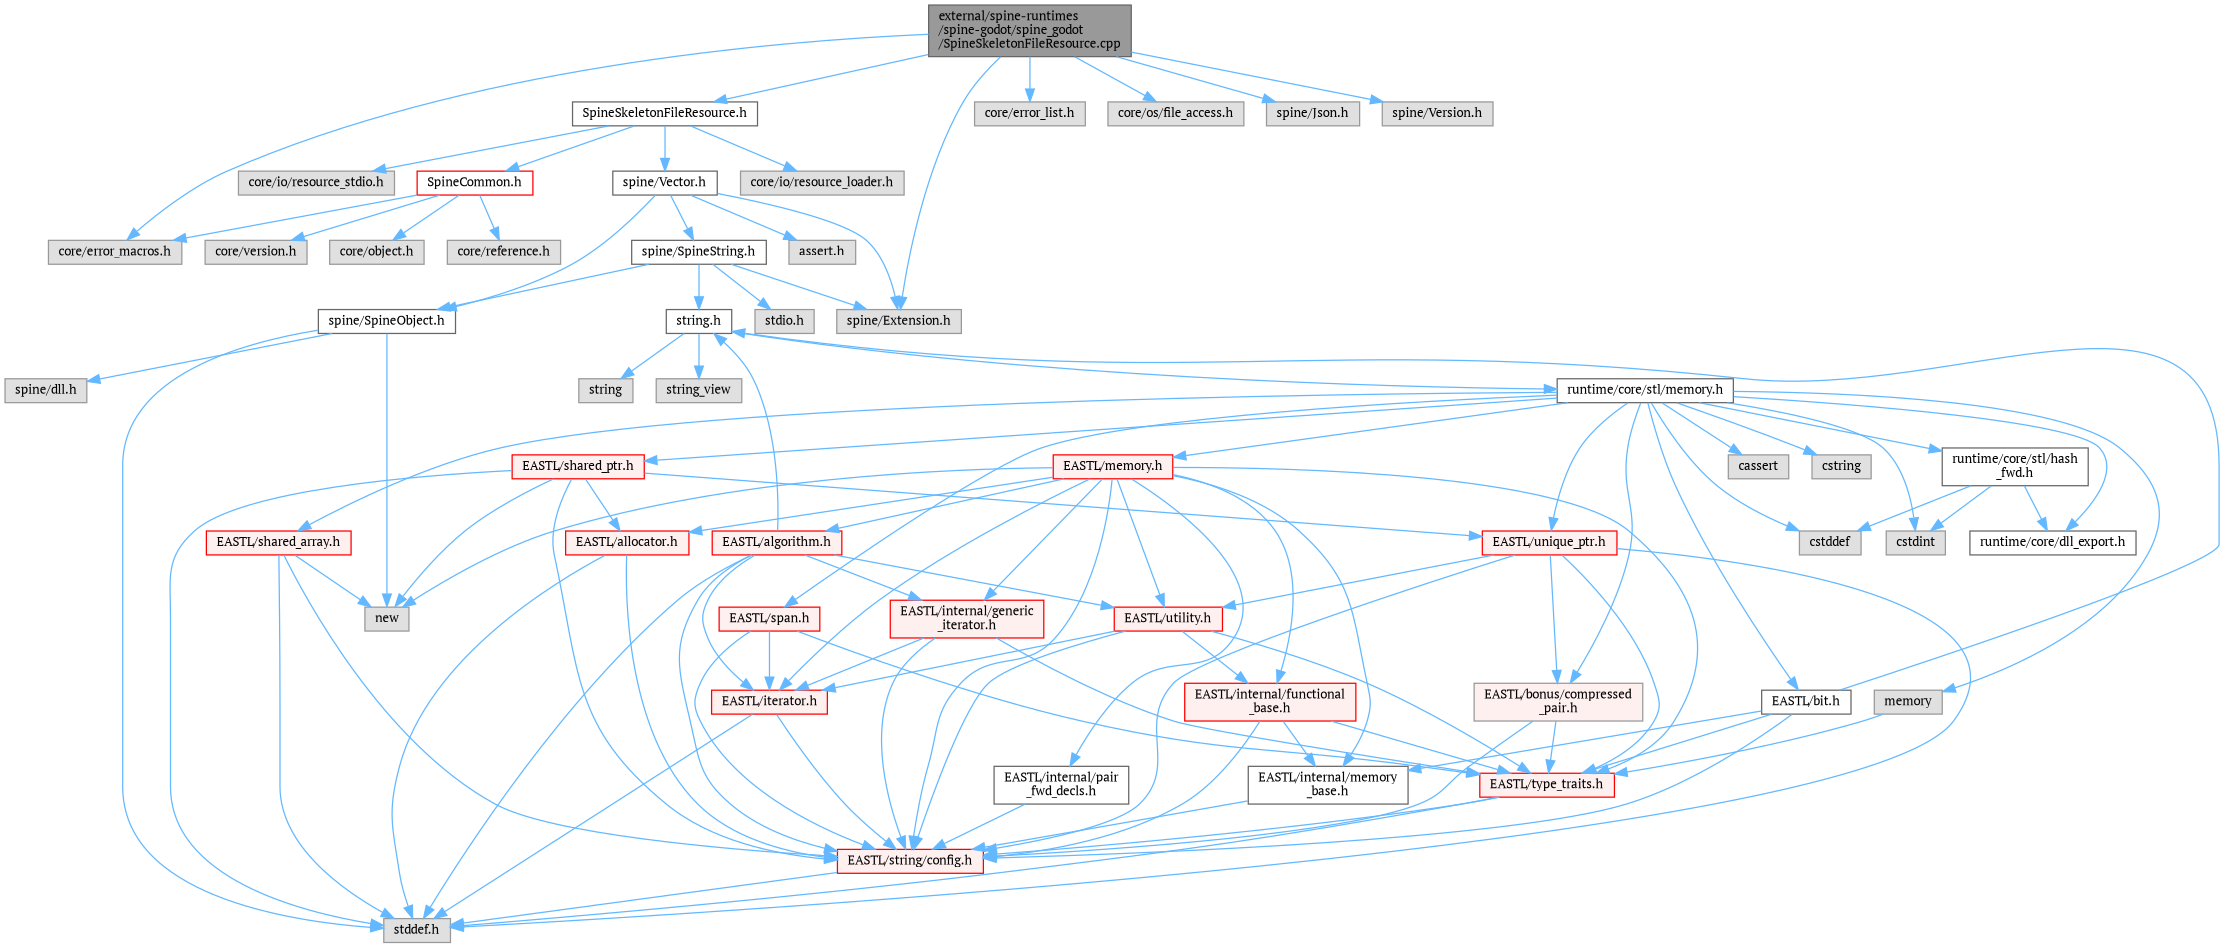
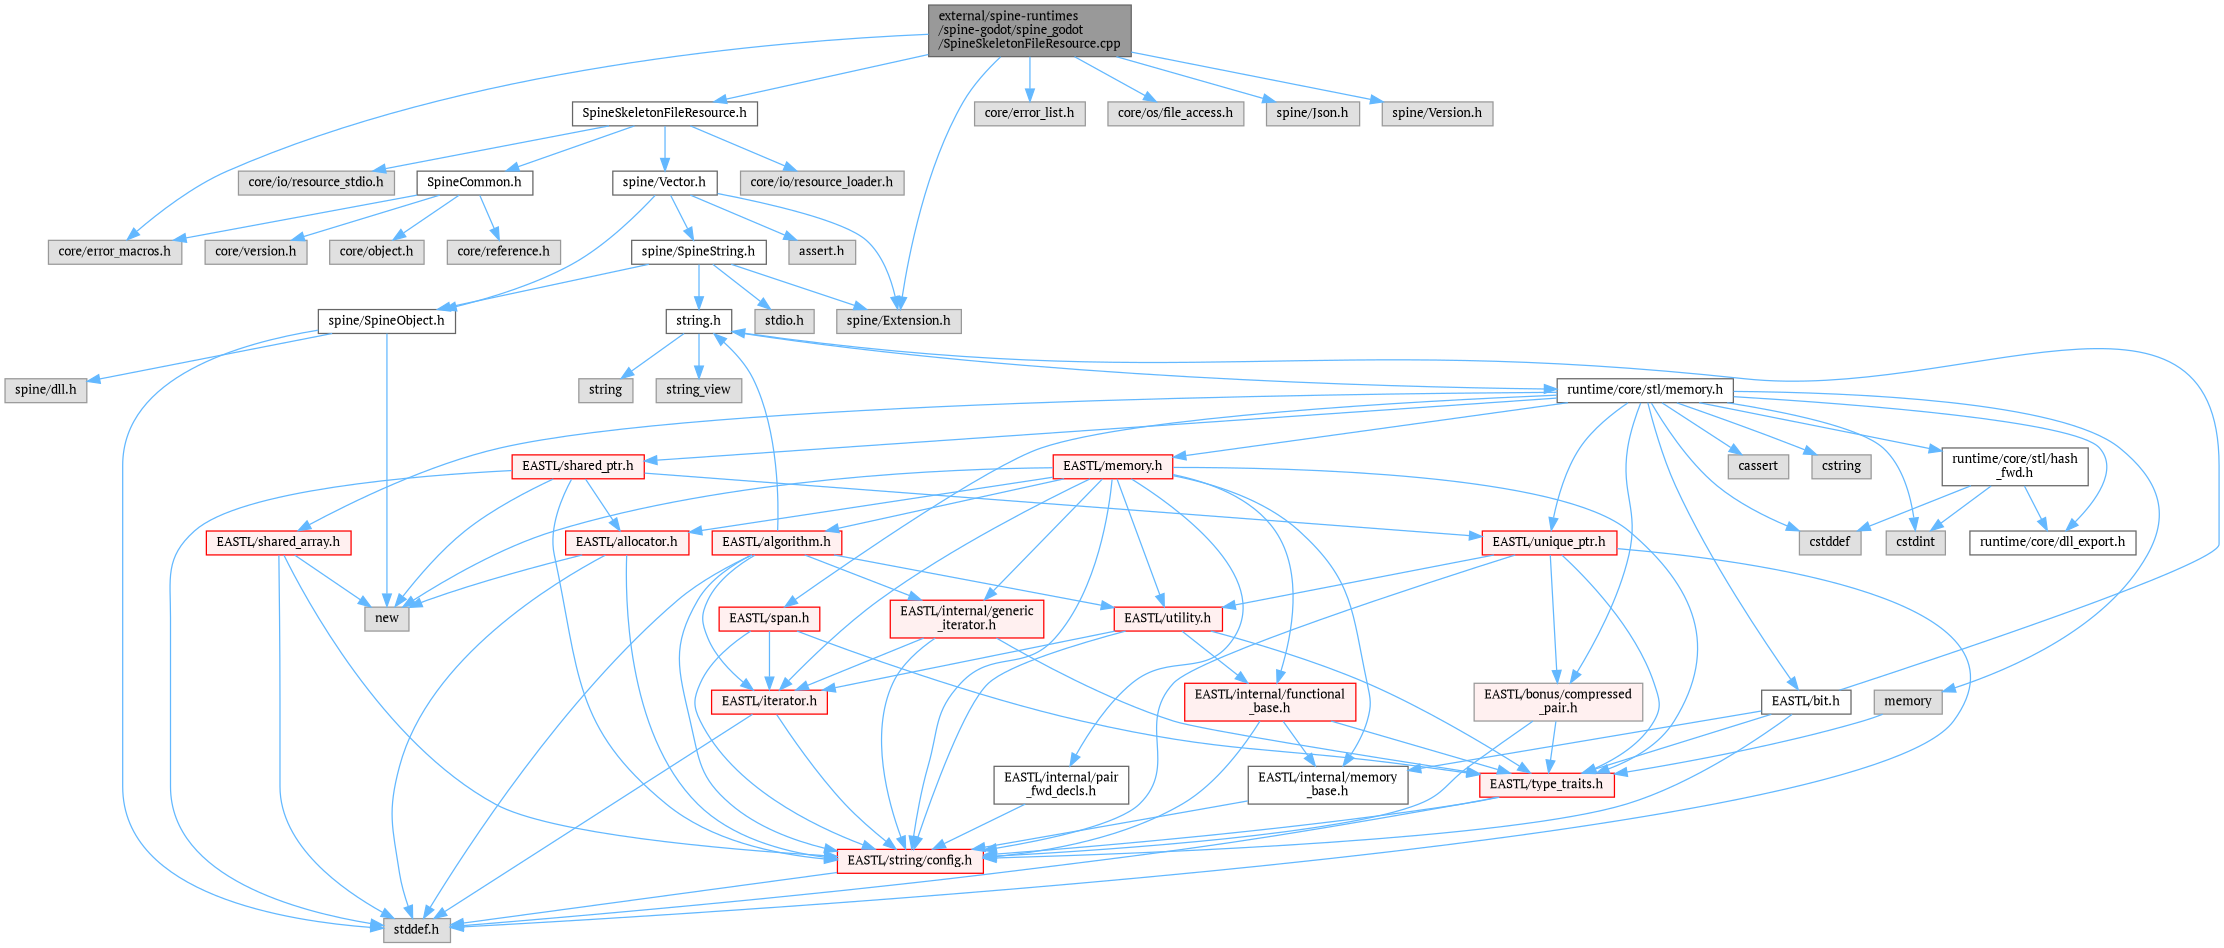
(475, 183) -> (475, 183)
none -> (501, 577)
